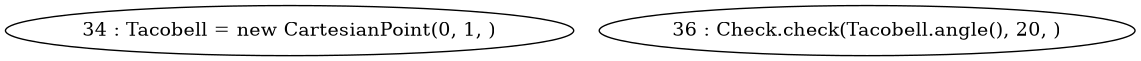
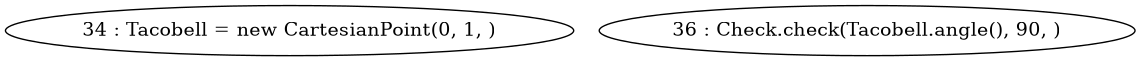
(867, 31) -> (867, 31)
